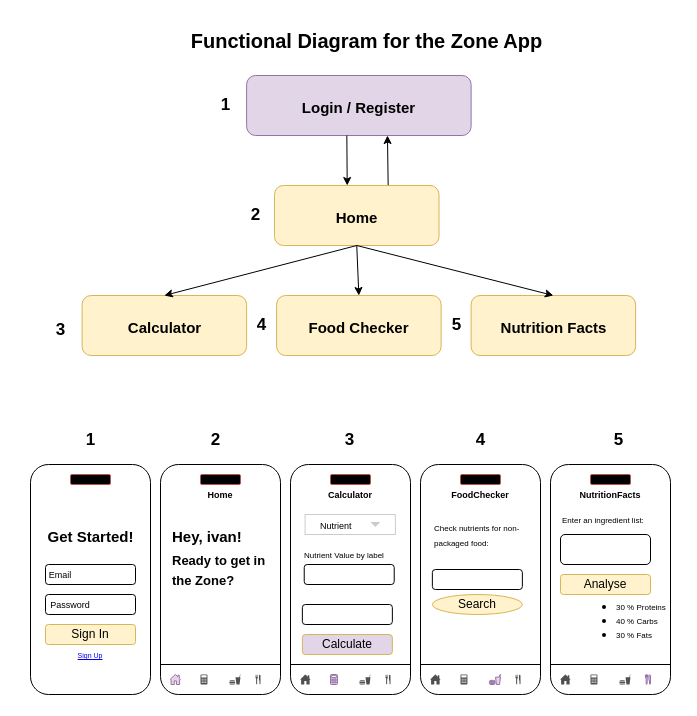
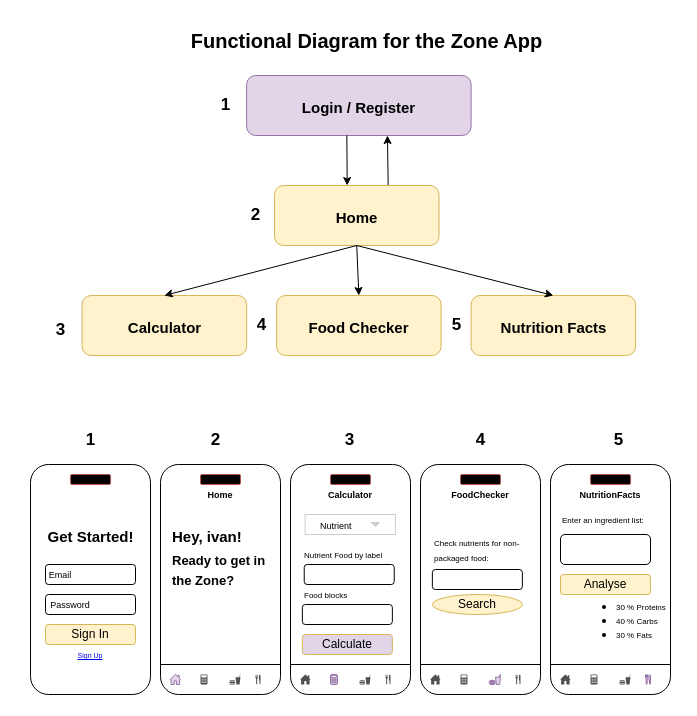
(480, 535) -> (480, 550)
(352, 555) -> (352, 555)
none -> (350, 595)
